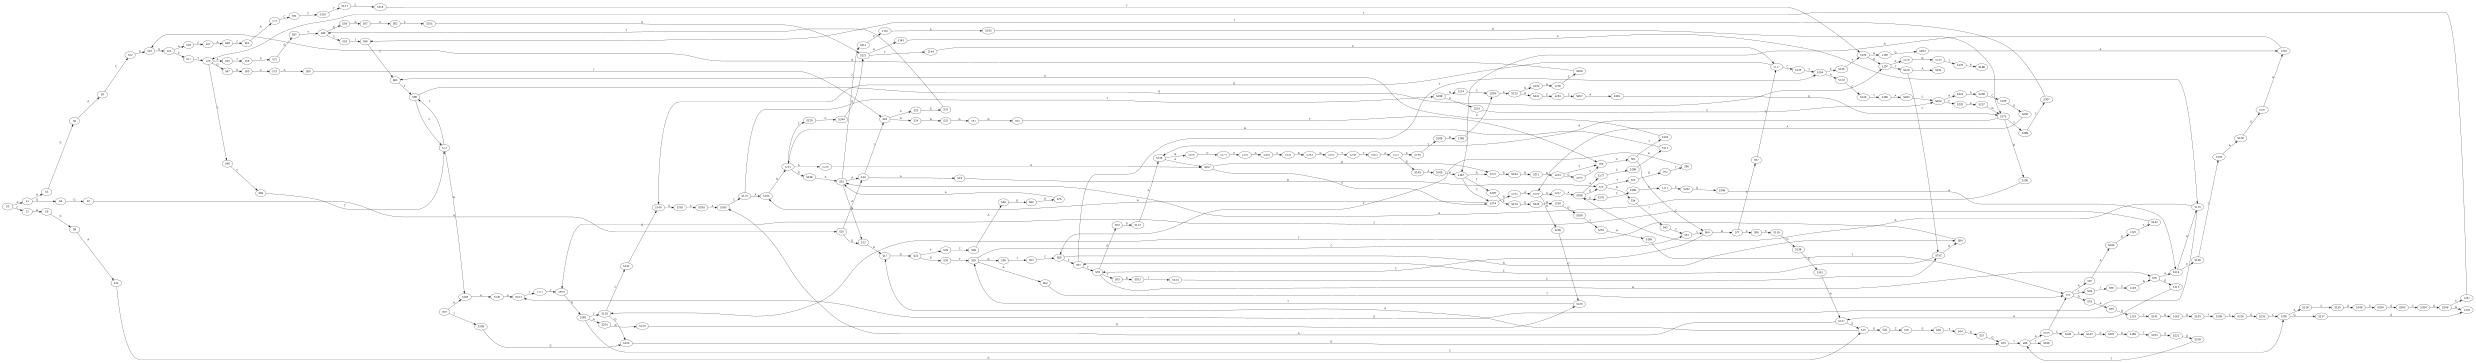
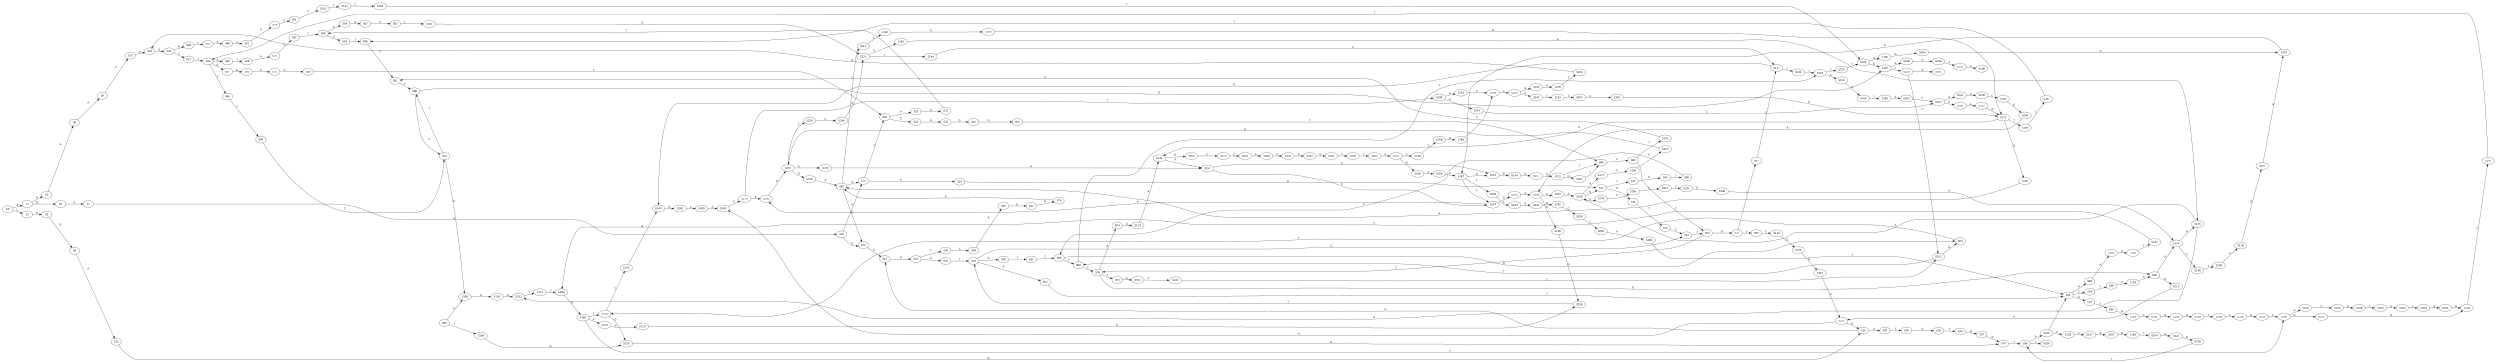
(2455, 303) -> (2477, 235)
